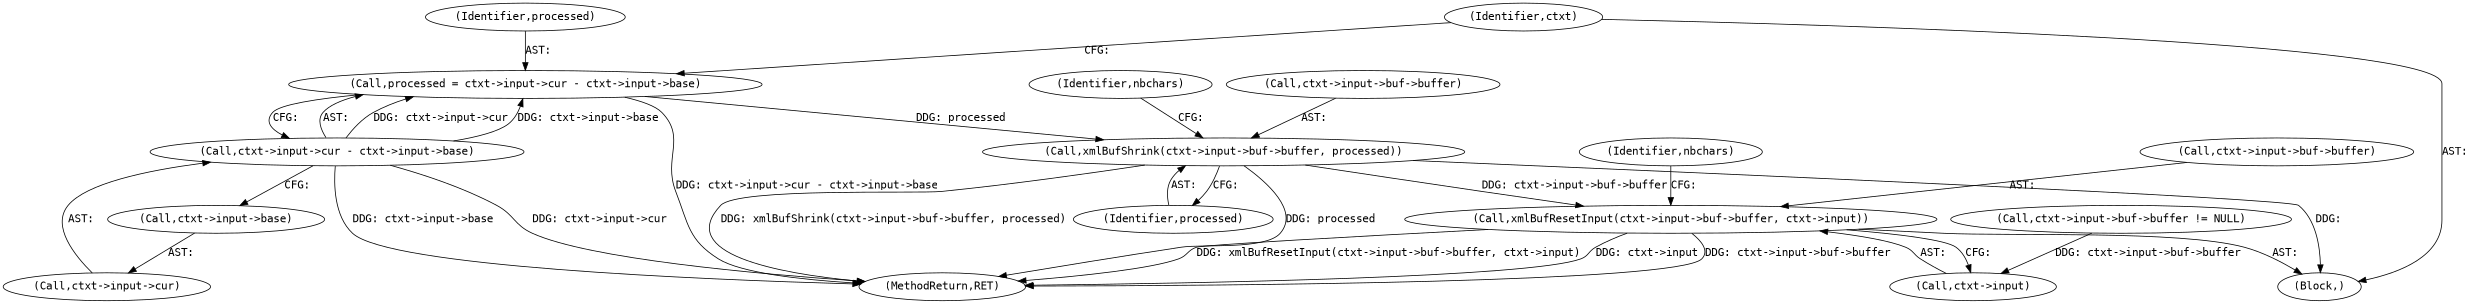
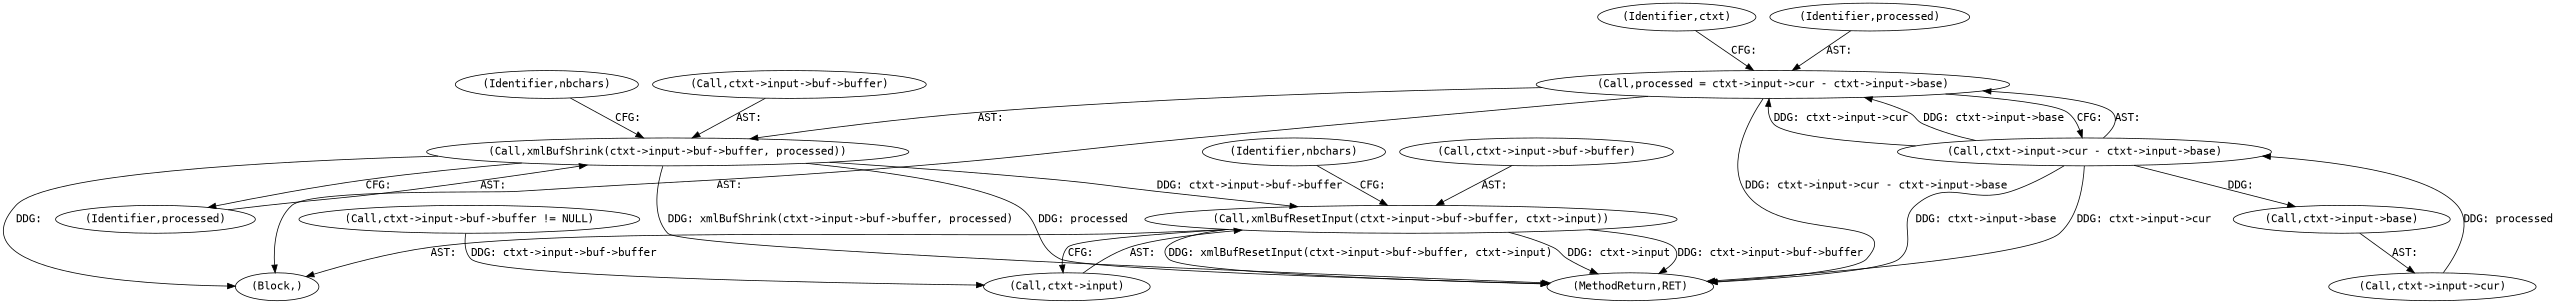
(2145, 40) -> (938, 164)
(961, 118) -> (994, 118)
(301, 186) -> (2244, 186)
(84, 219) -> (2508, 219)
